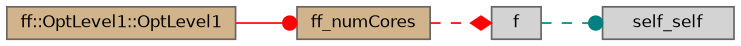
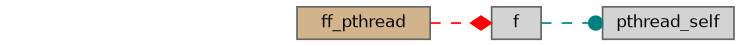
(121, 23) -> none
(364, 23) -> (364, 23)
(668, 23) -> (668, 23)
